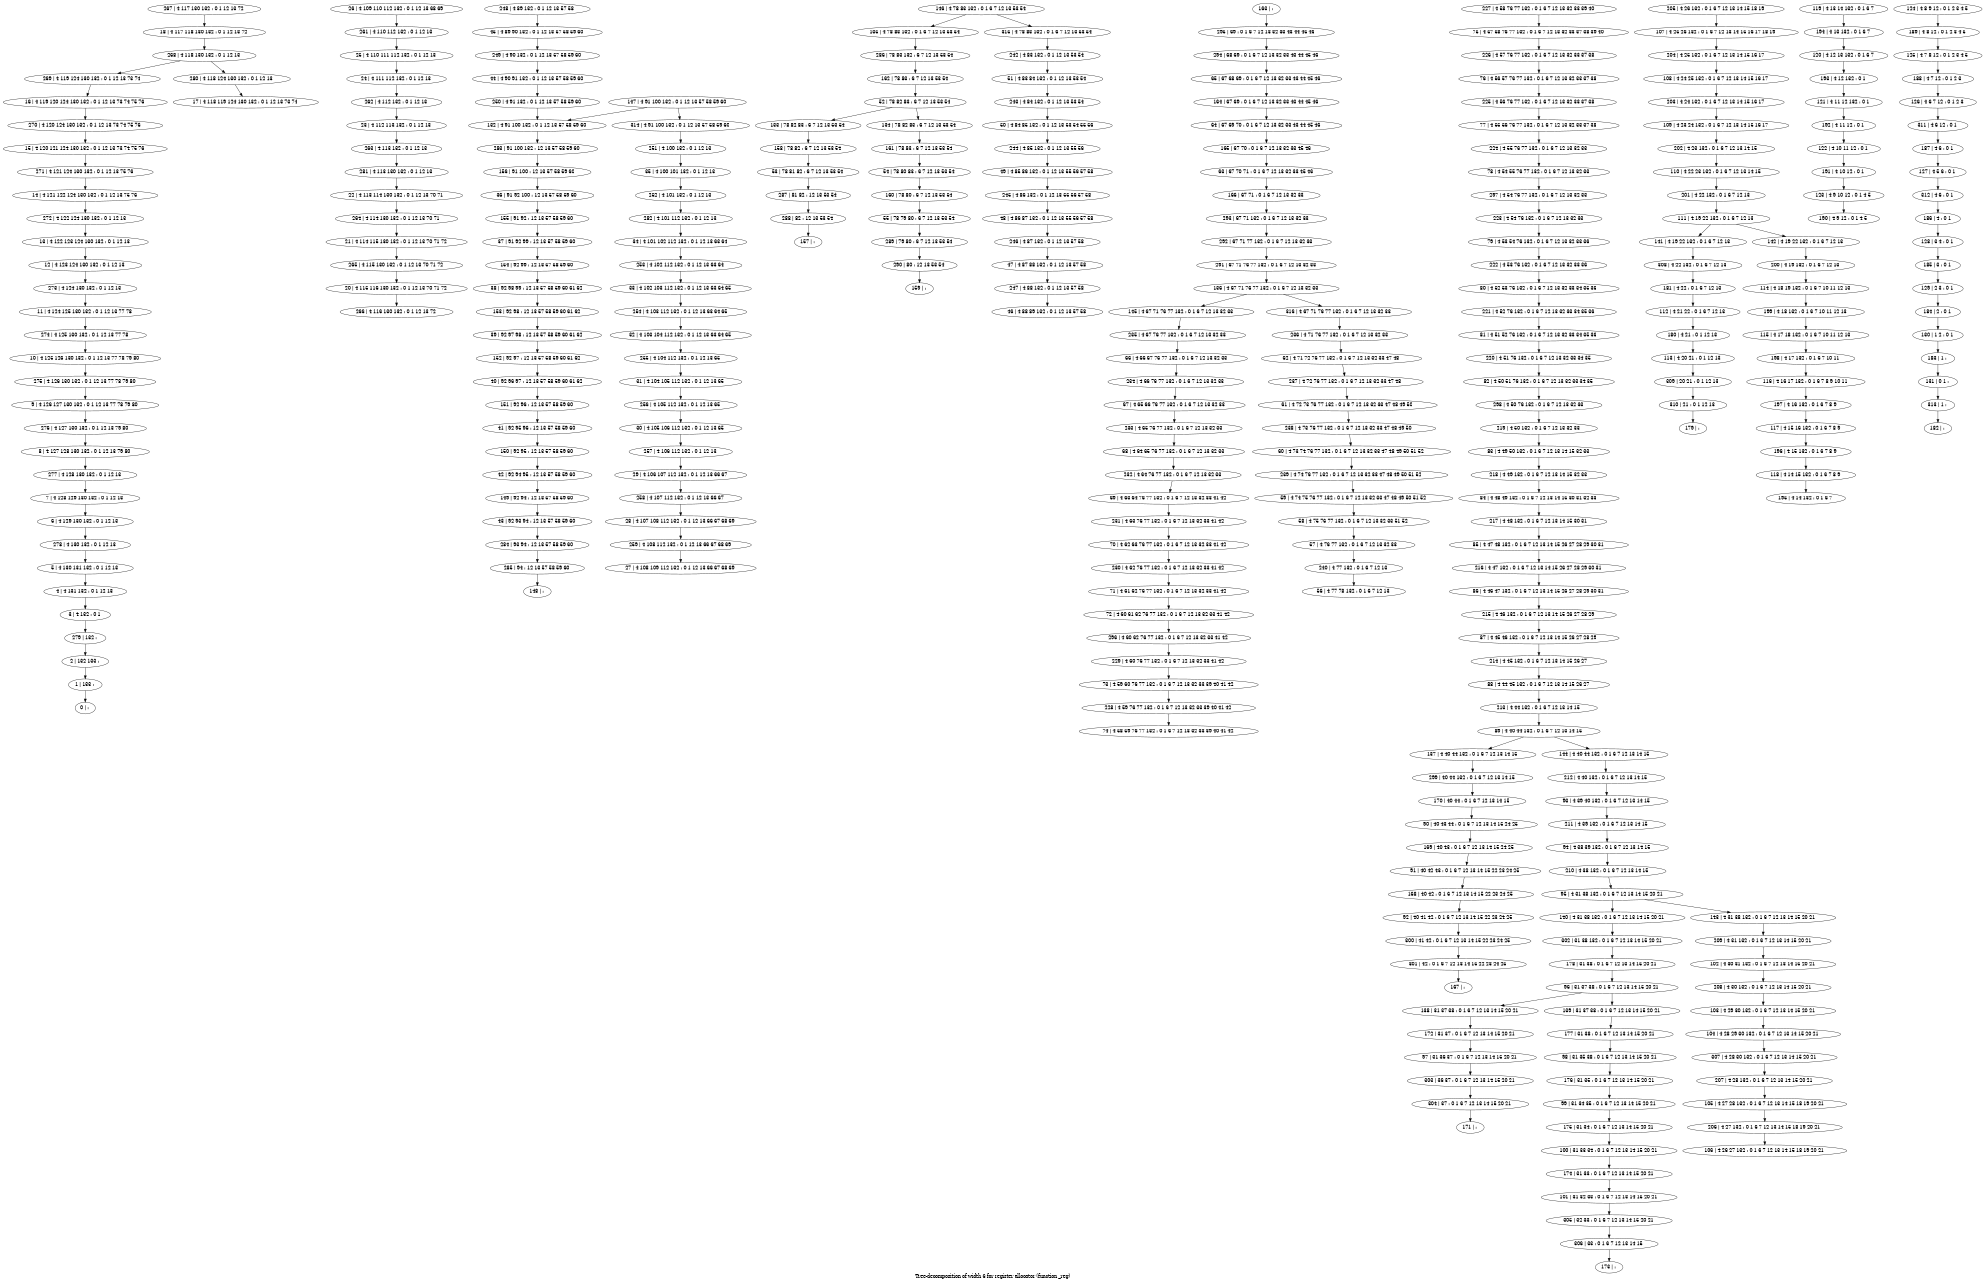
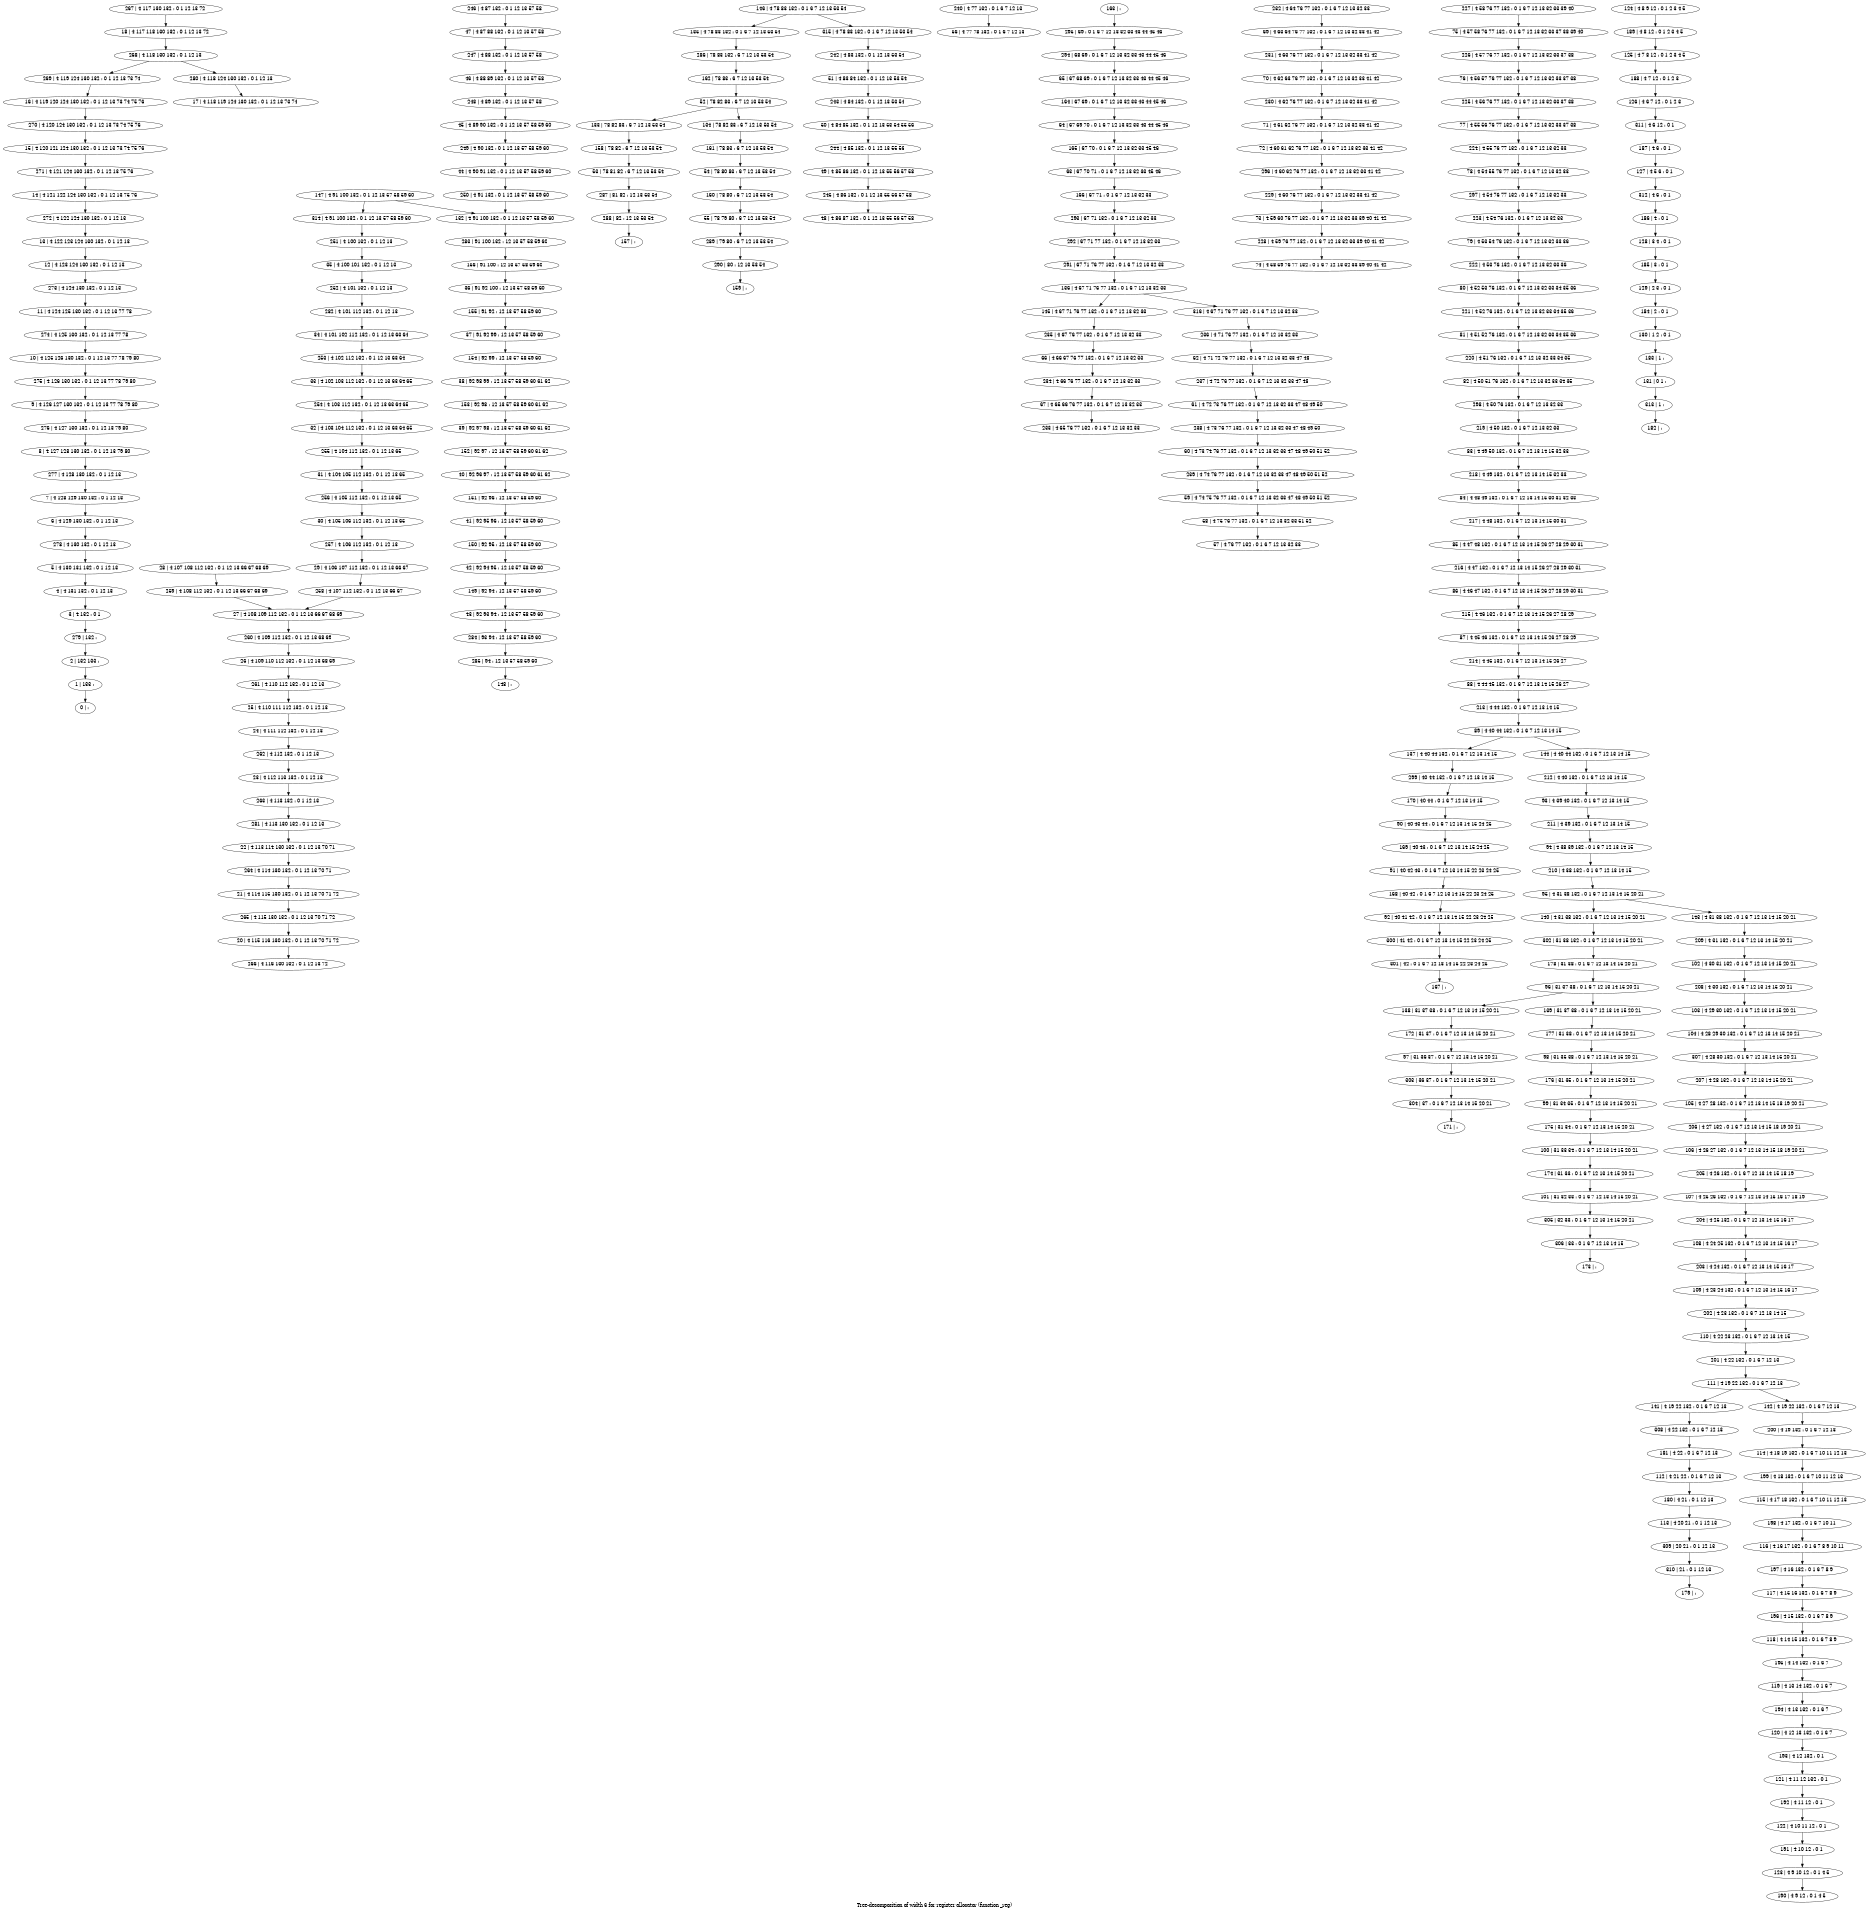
none -> (505, 89)
(1047, 229) -> none
(1174, 452) -> none
(681, 508) -> (326, 603)
(1354, 555) -> none
none -> (288, 638)
none -> (1746, 1161)
none -> (1802, 1673)
